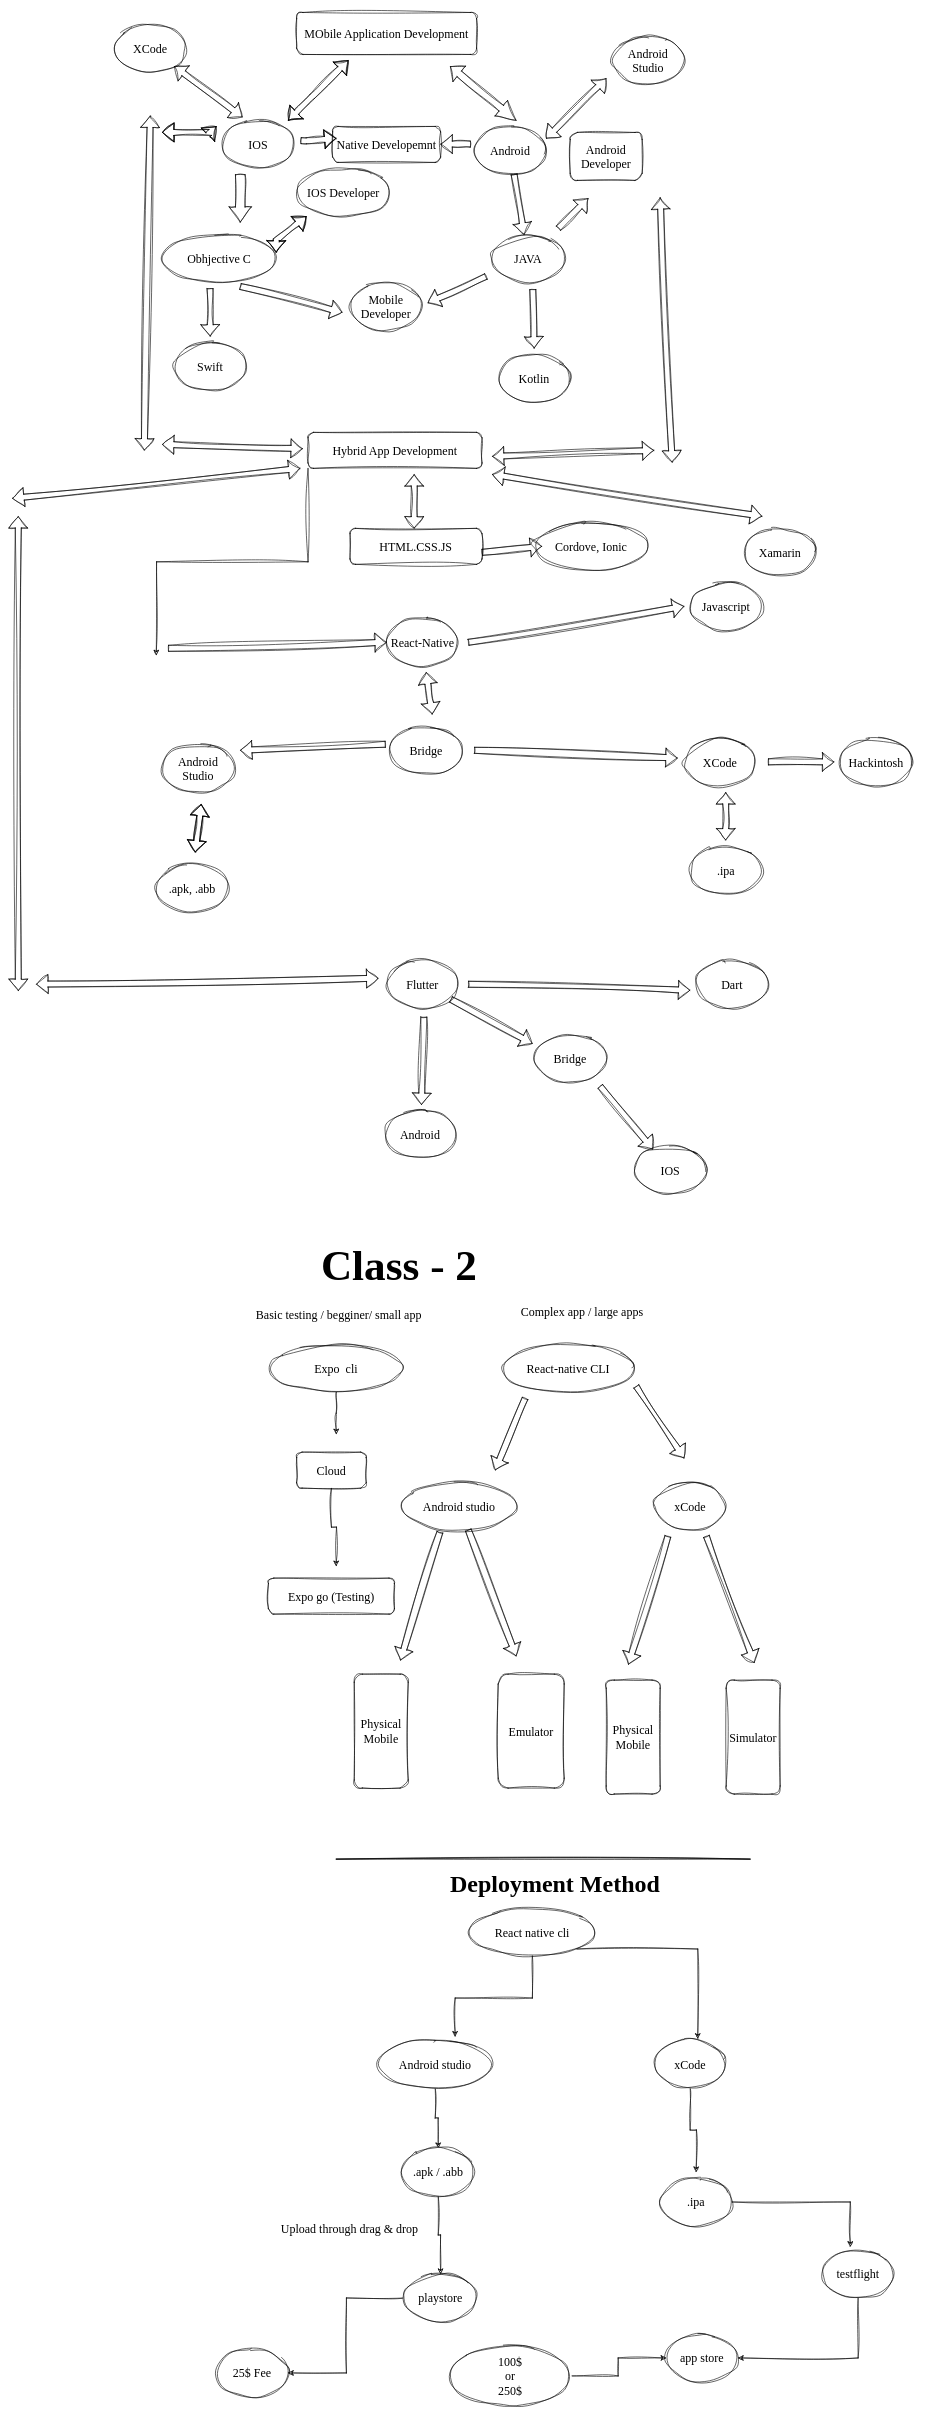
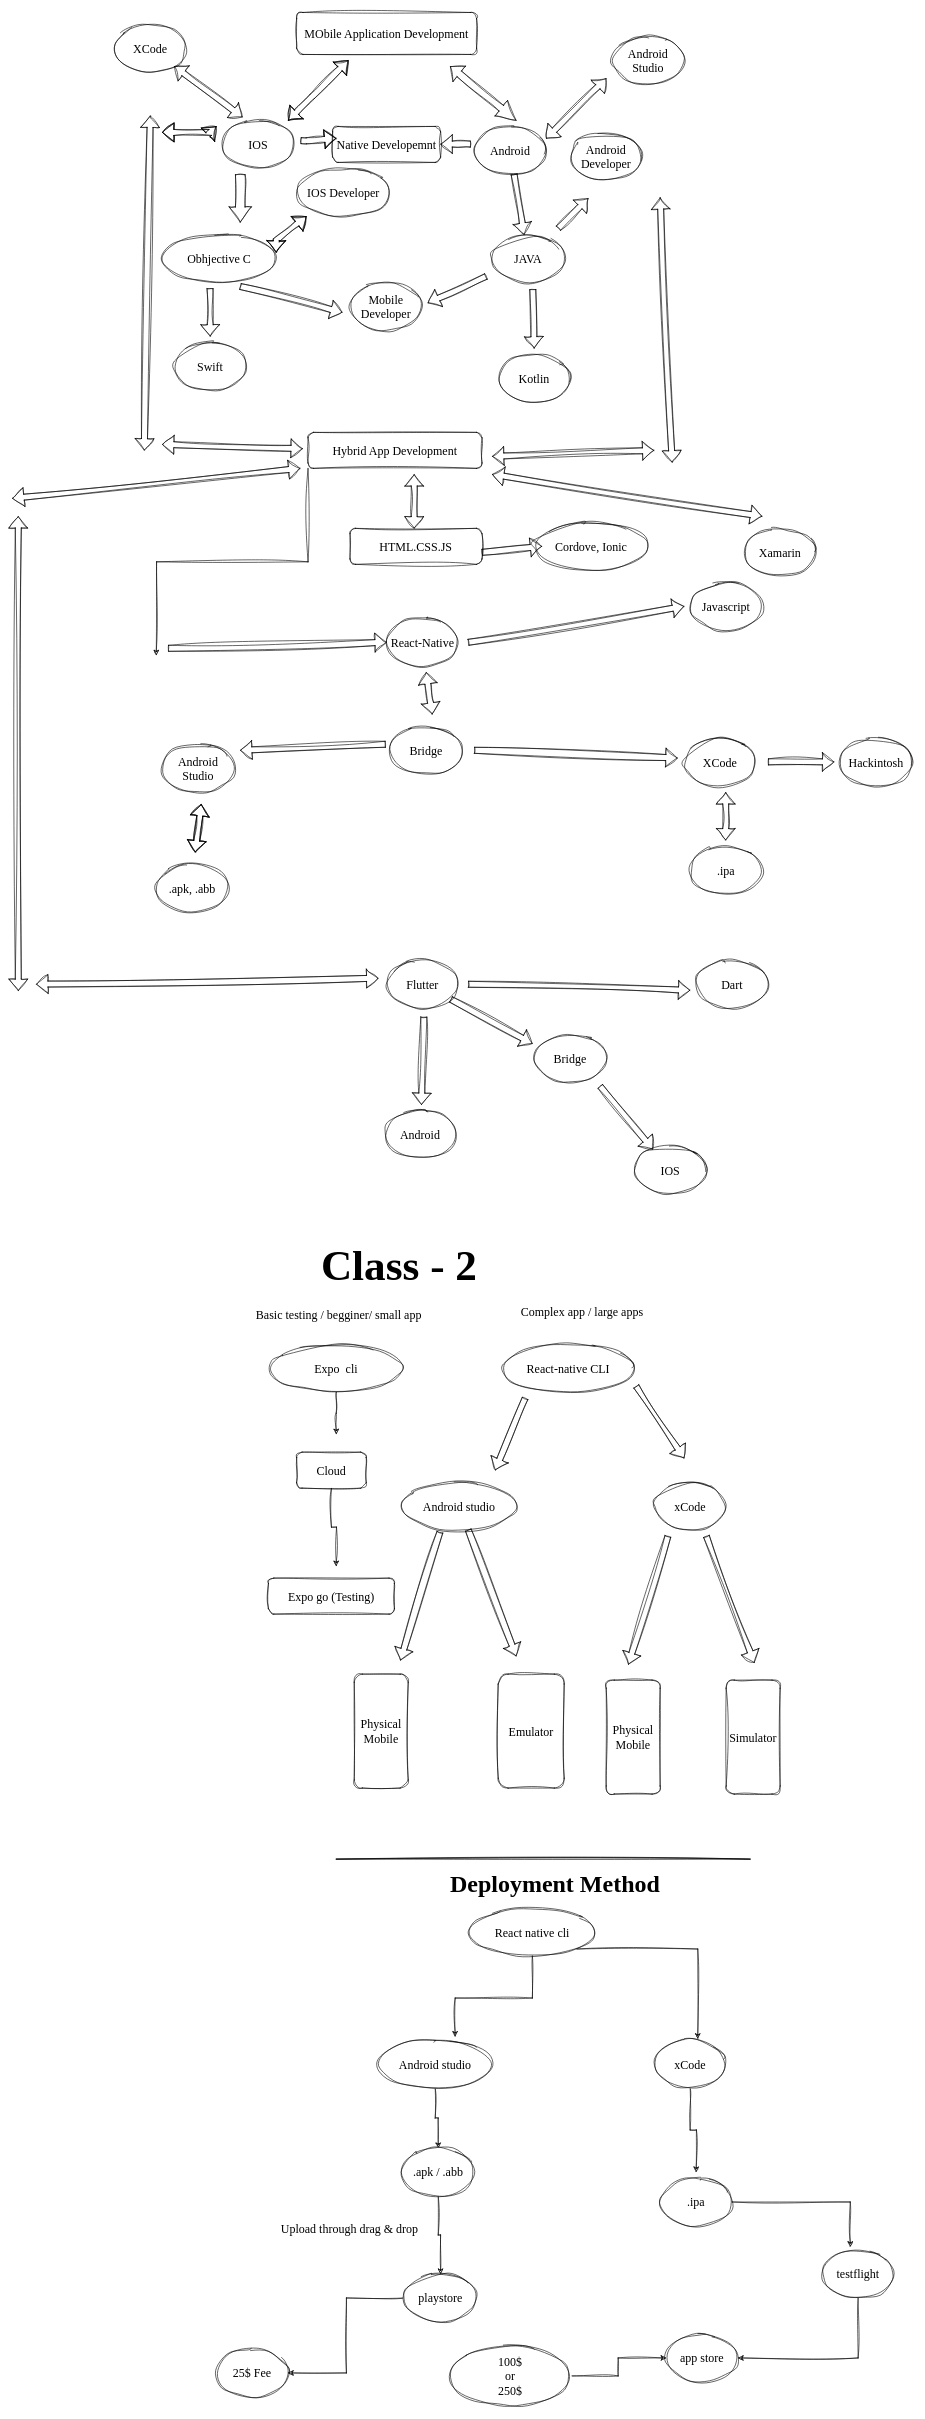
(606, 156) -> (606, 156)
